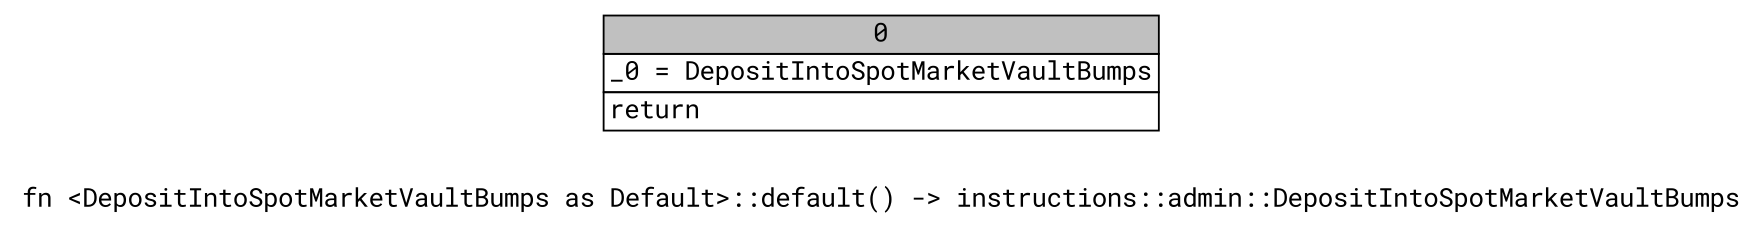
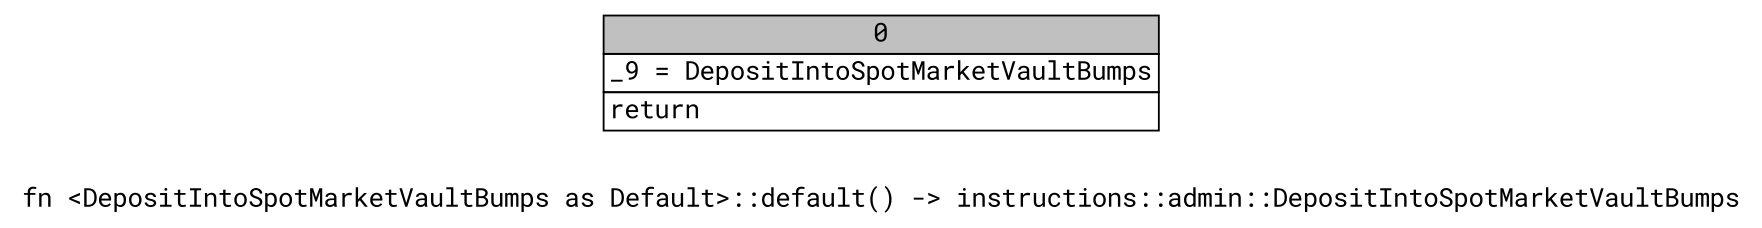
(881, 72) -> (881, 72)
